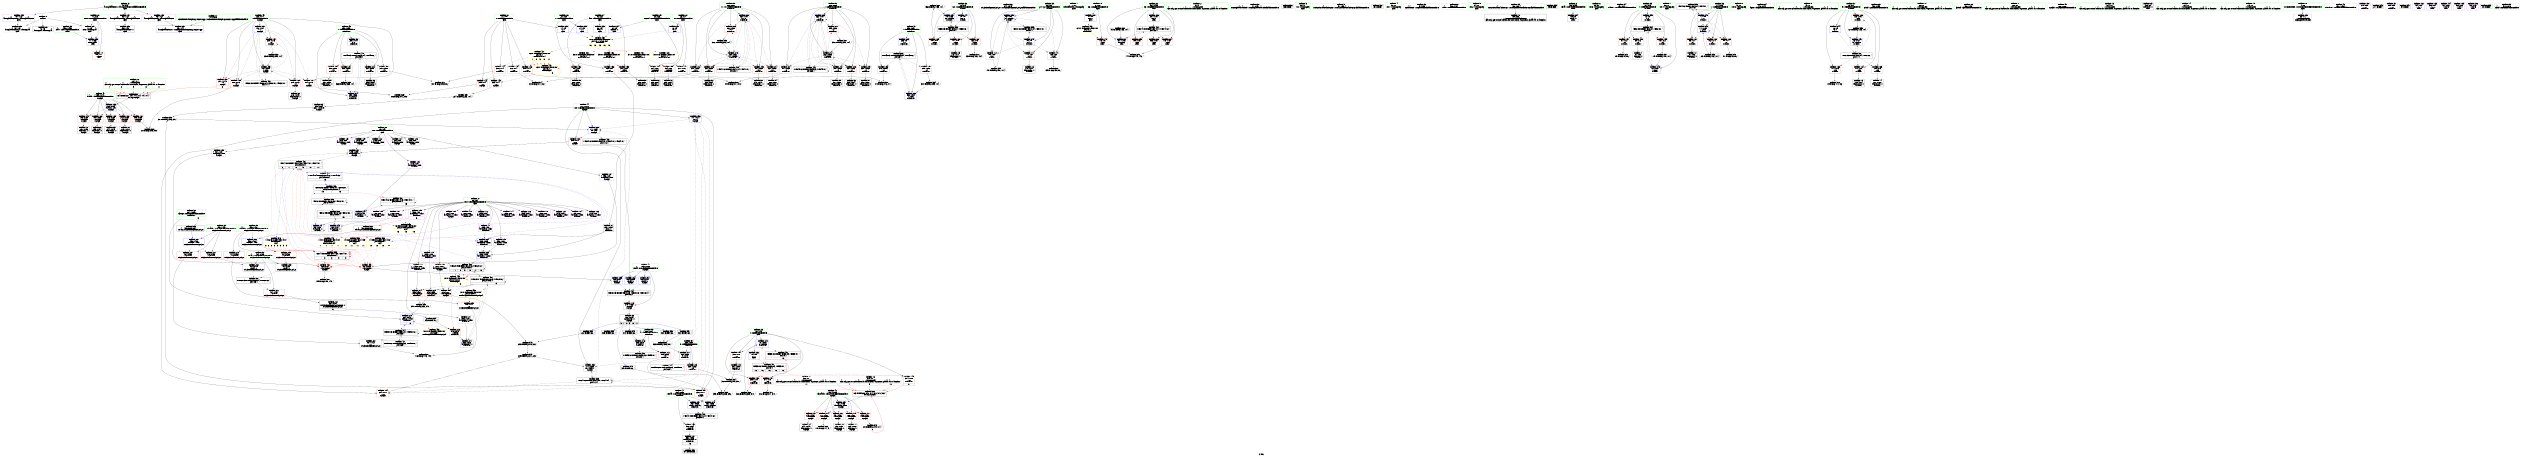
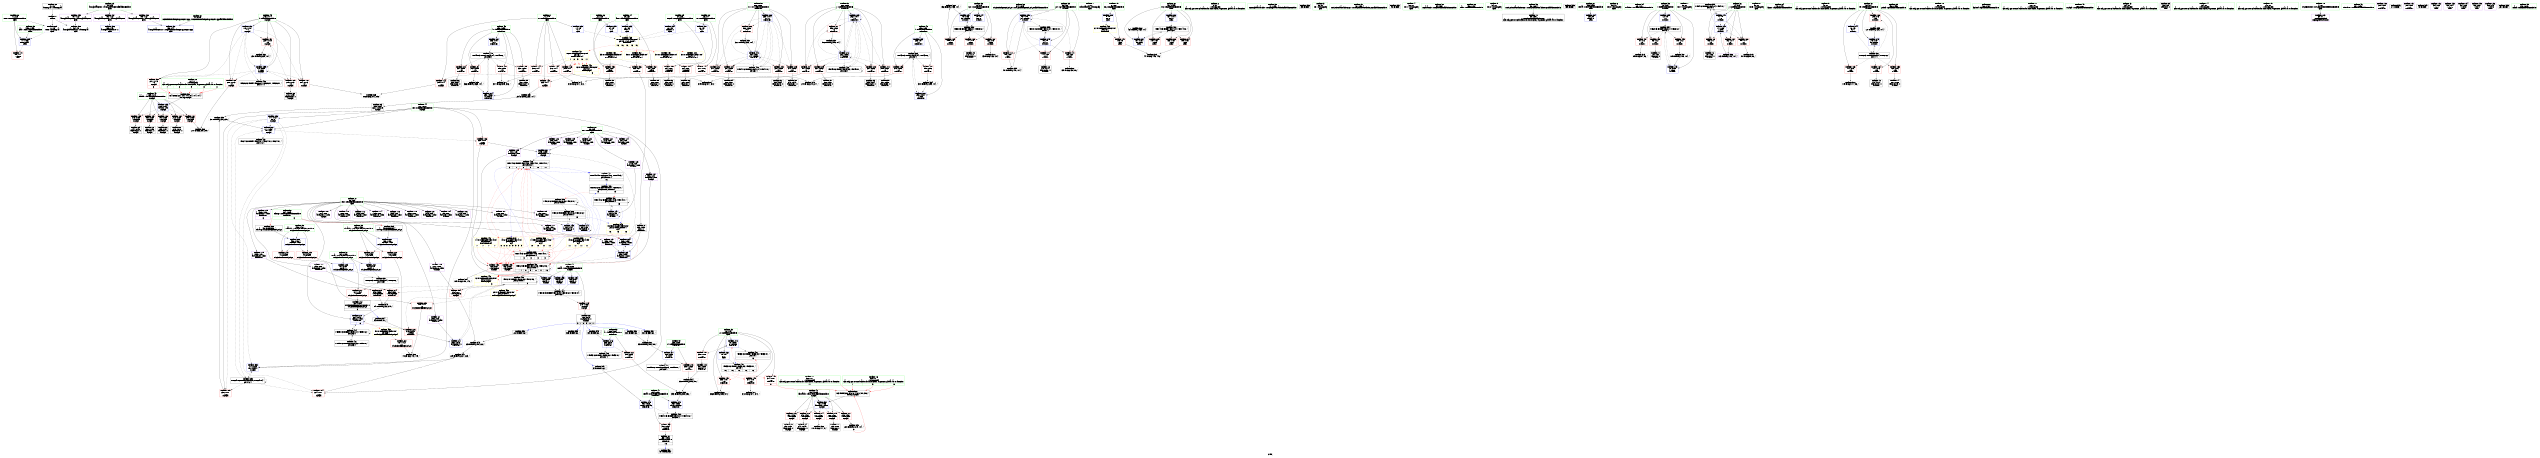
(43, 22) -> (52, 12)
(287, 50) -> (280, 62)
